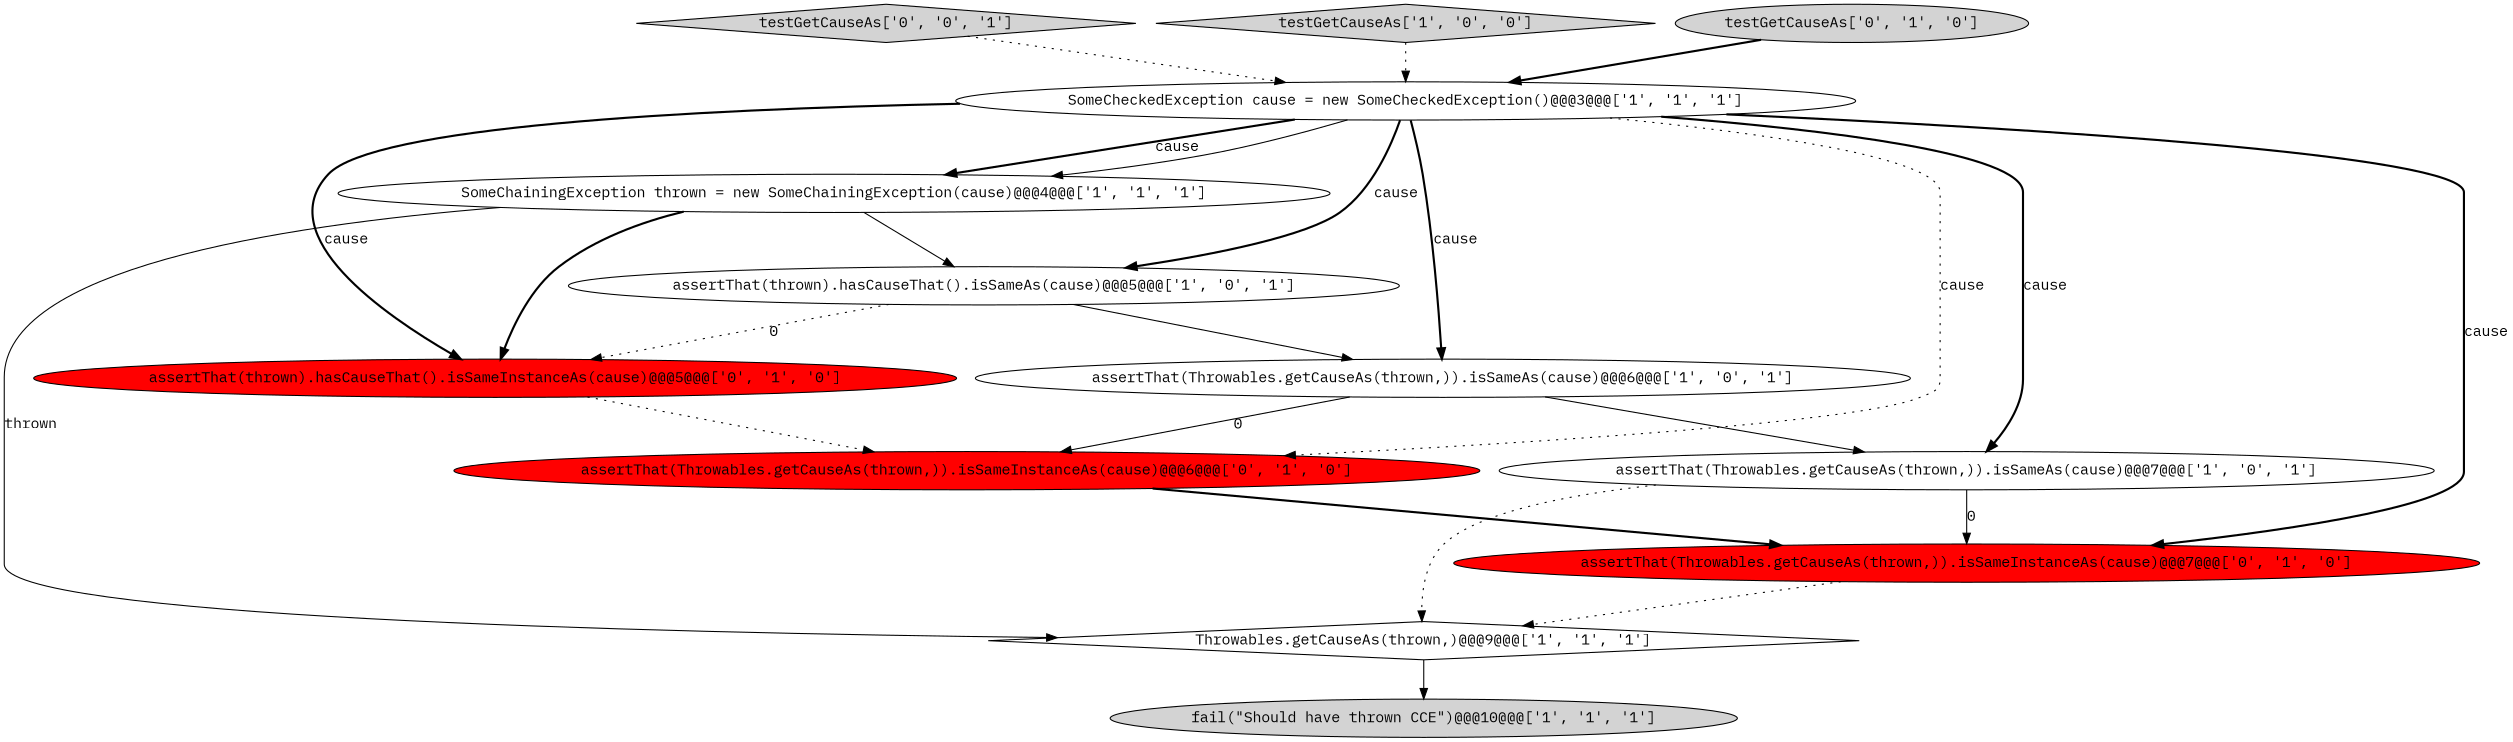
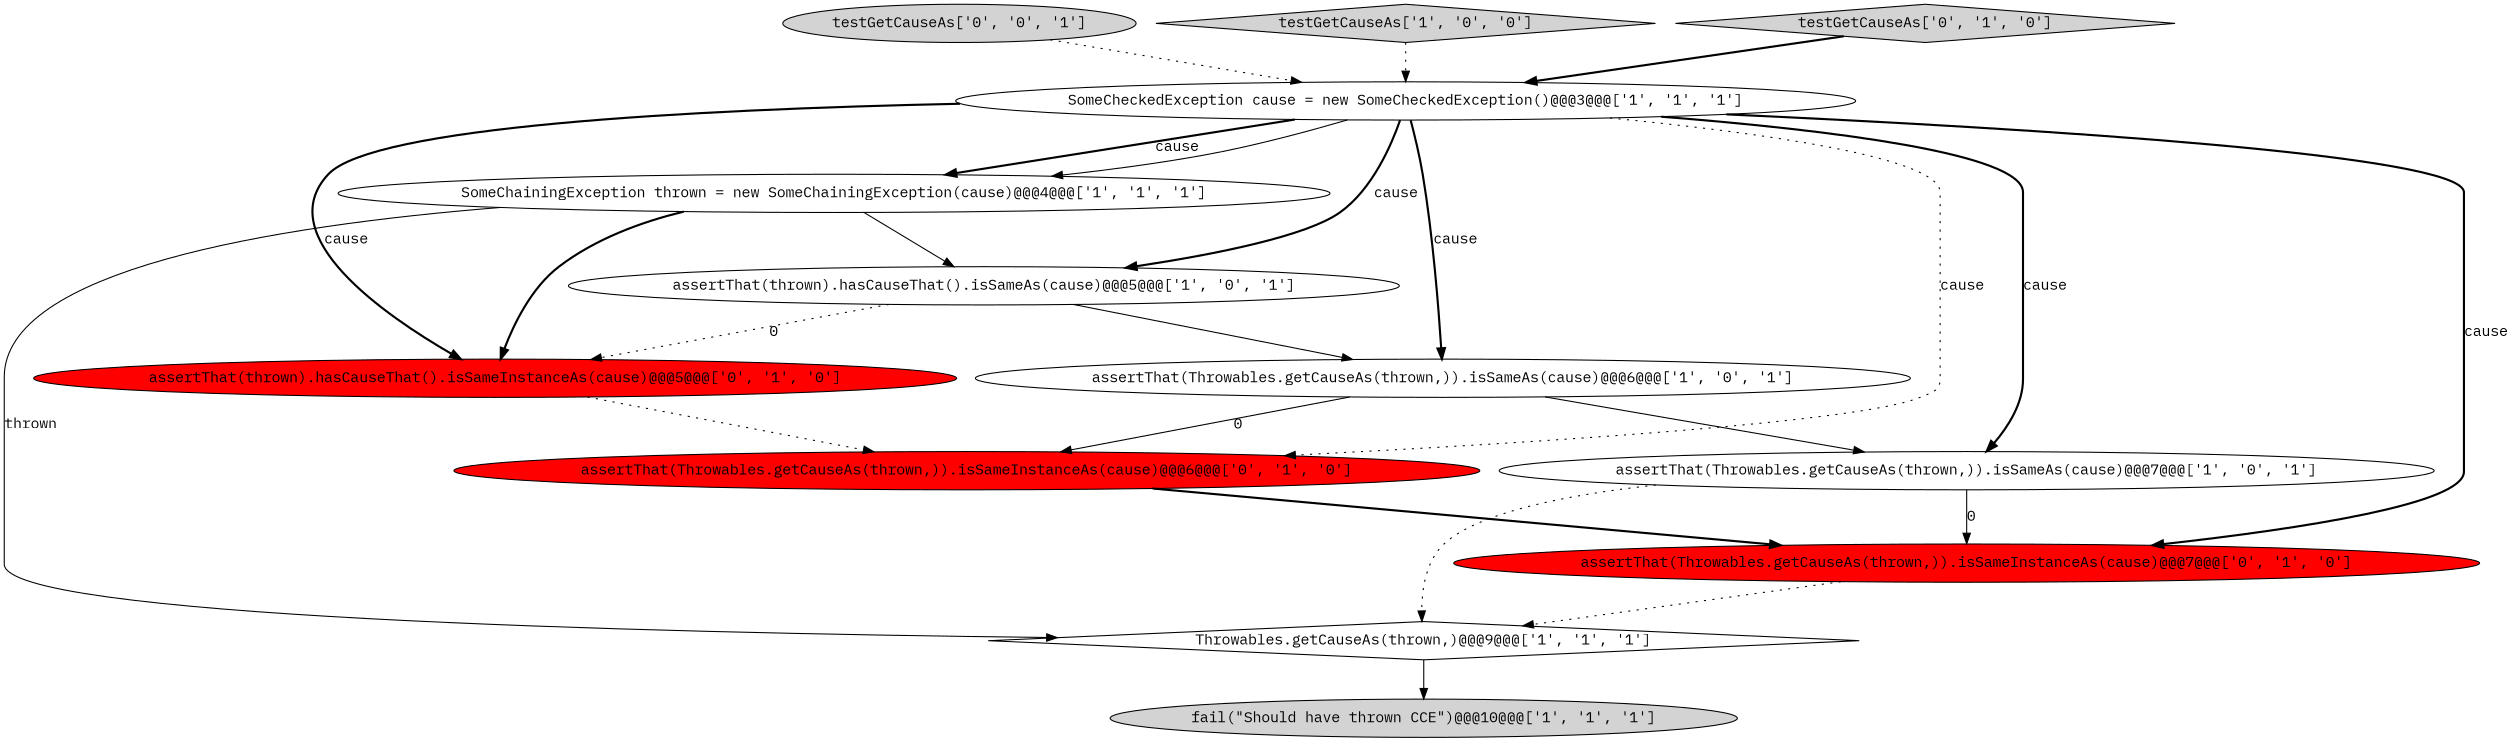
(886, 23) -> (959, 23)
(1852, 23) -> (1925, 23)
